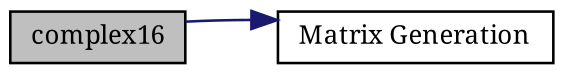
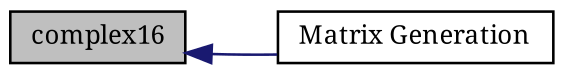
(218, 20) -> (244, 55)
